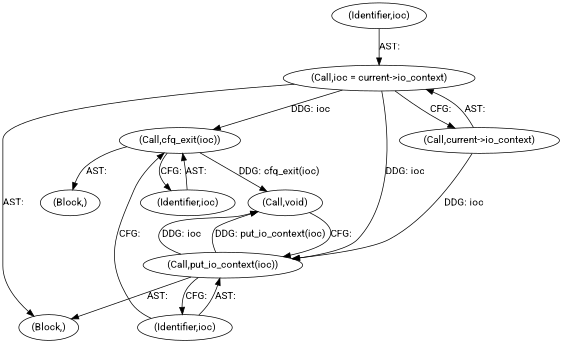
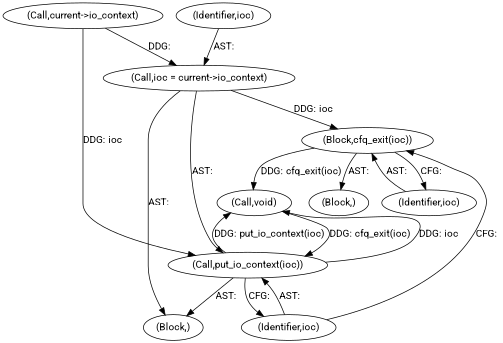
(421, 109) -> none
(477, 109) -> (161, 47)
(180, 140) -> (367, 140)
(405, 172) -> (204, 172)
(343, 234) -> (370, 234)
